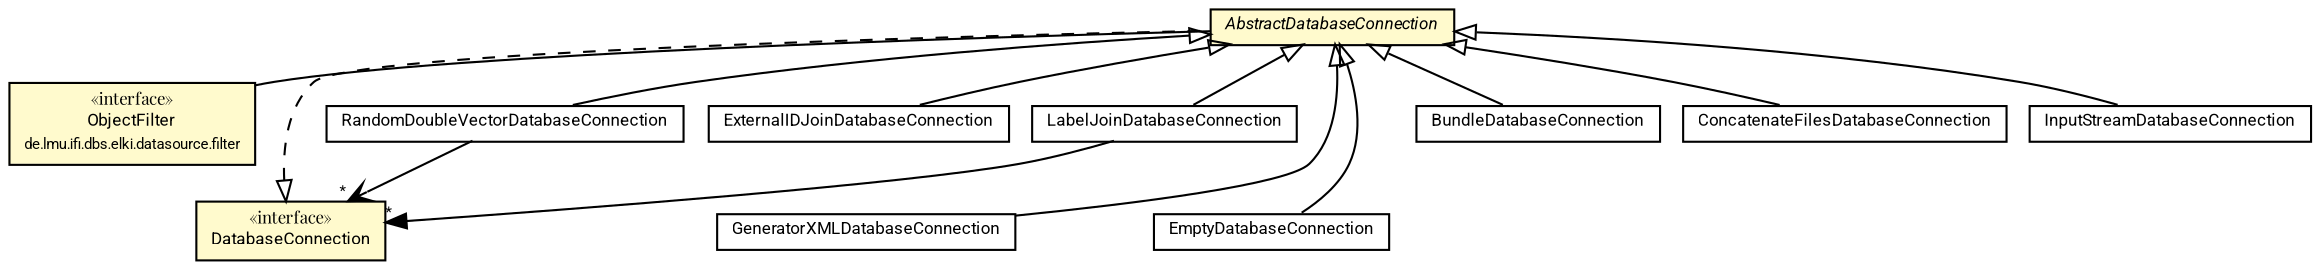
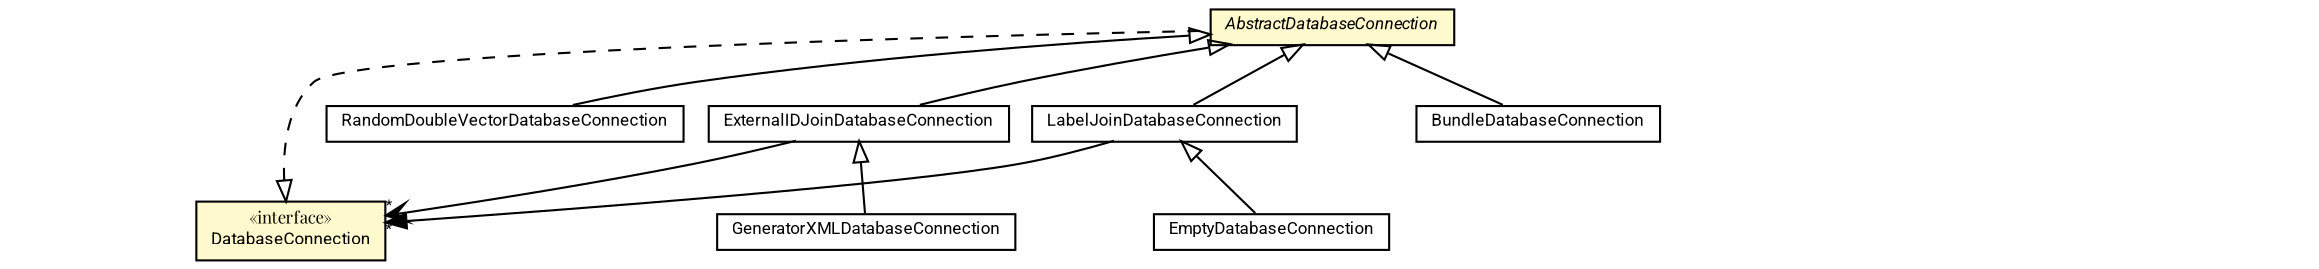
(131, 123) -> none
(1845, 123) -> none
(2170, 123) -> none
(1354, 148) -> (1226, 185)
(420, 166) -> (602, 181)
(1216, 190) -> (864, 197)
